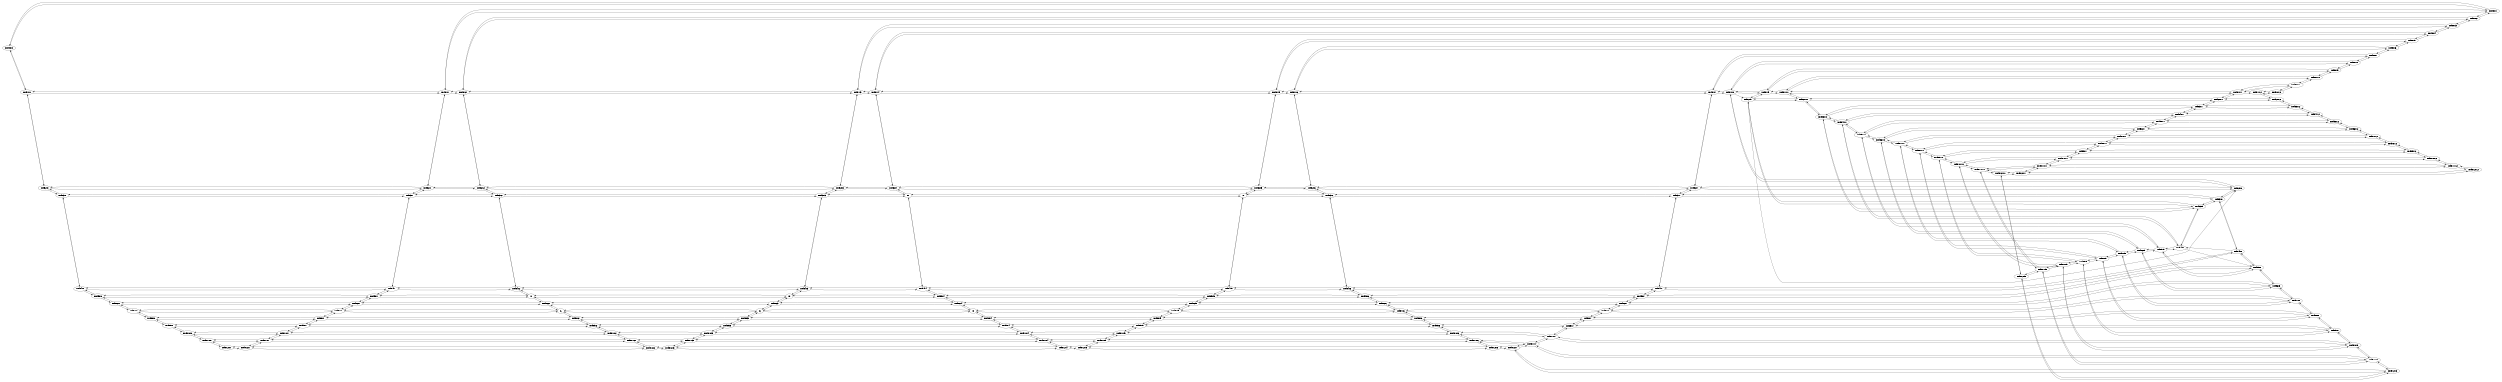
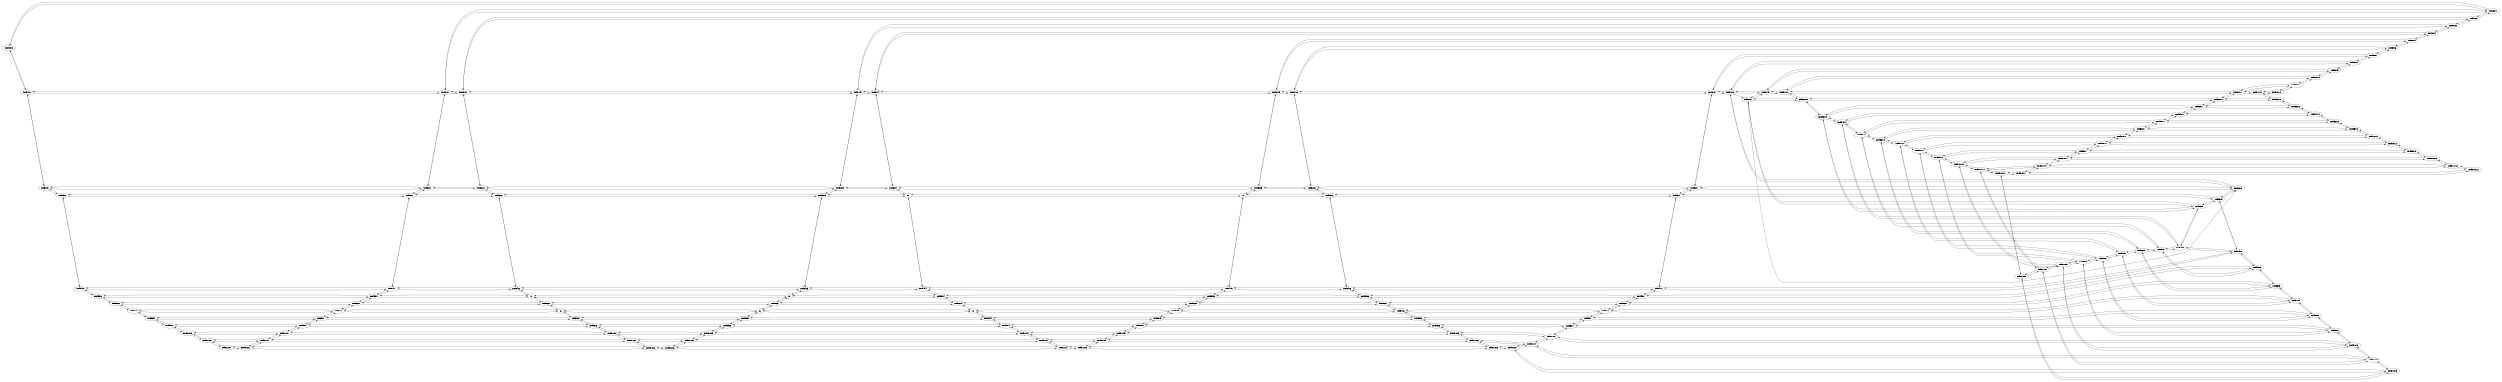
(2218, 258) -> (2208, 251)
